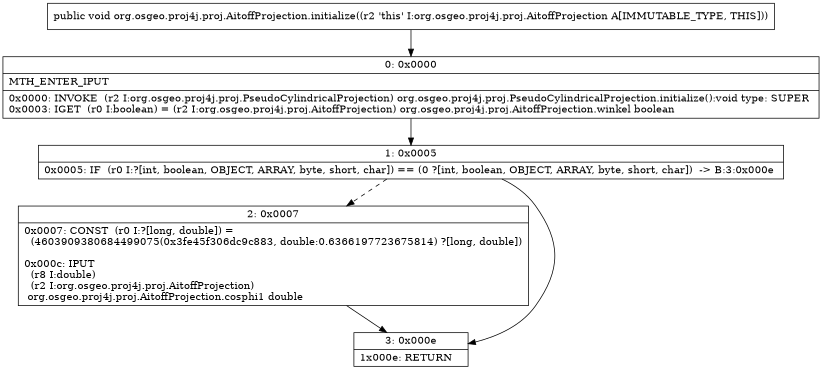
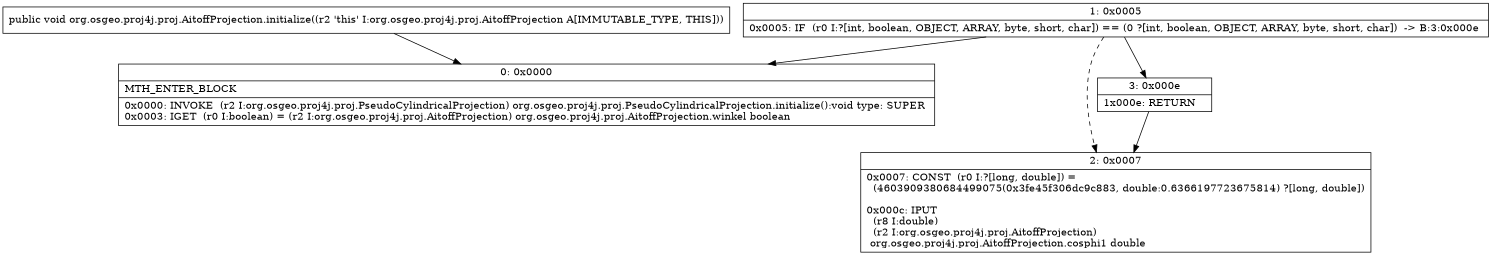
(59, 82) -> (181, 89)
(411, 128) -> (881, 50)
(364, 317) -> (1143, 129)
